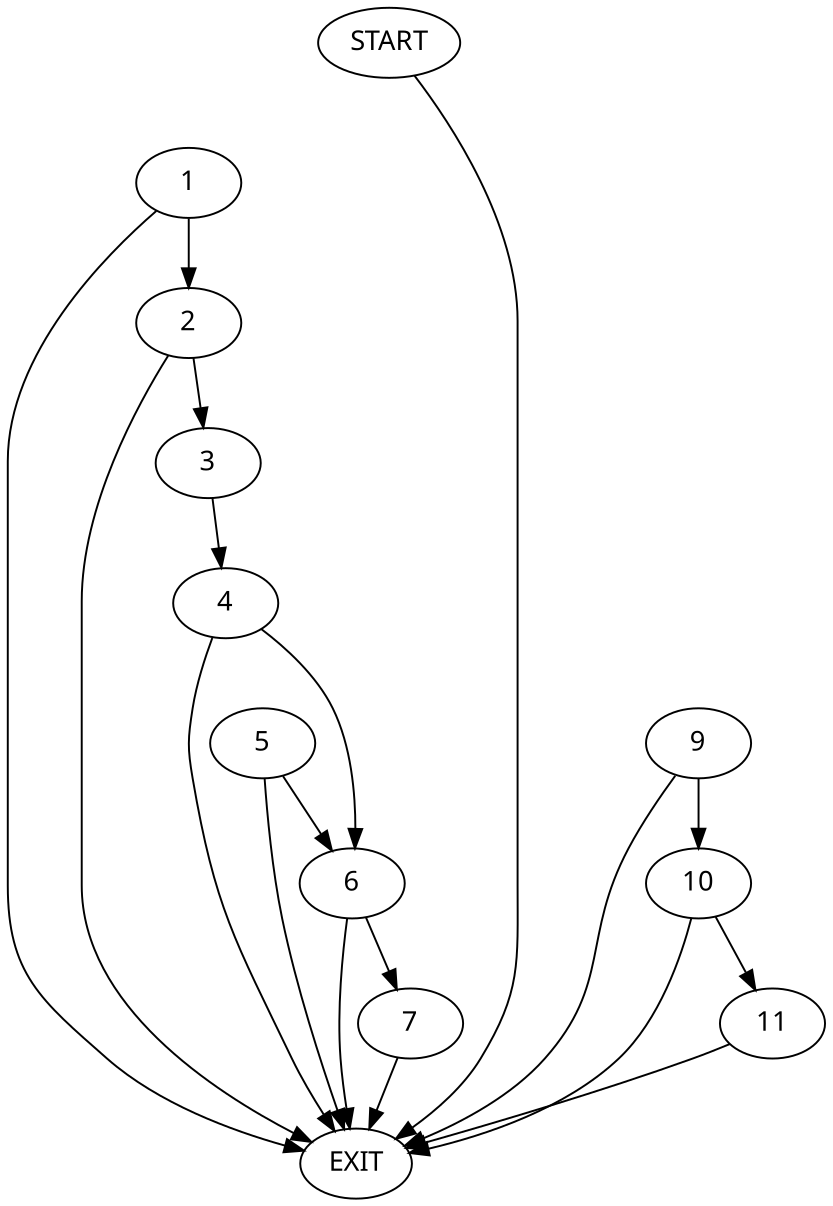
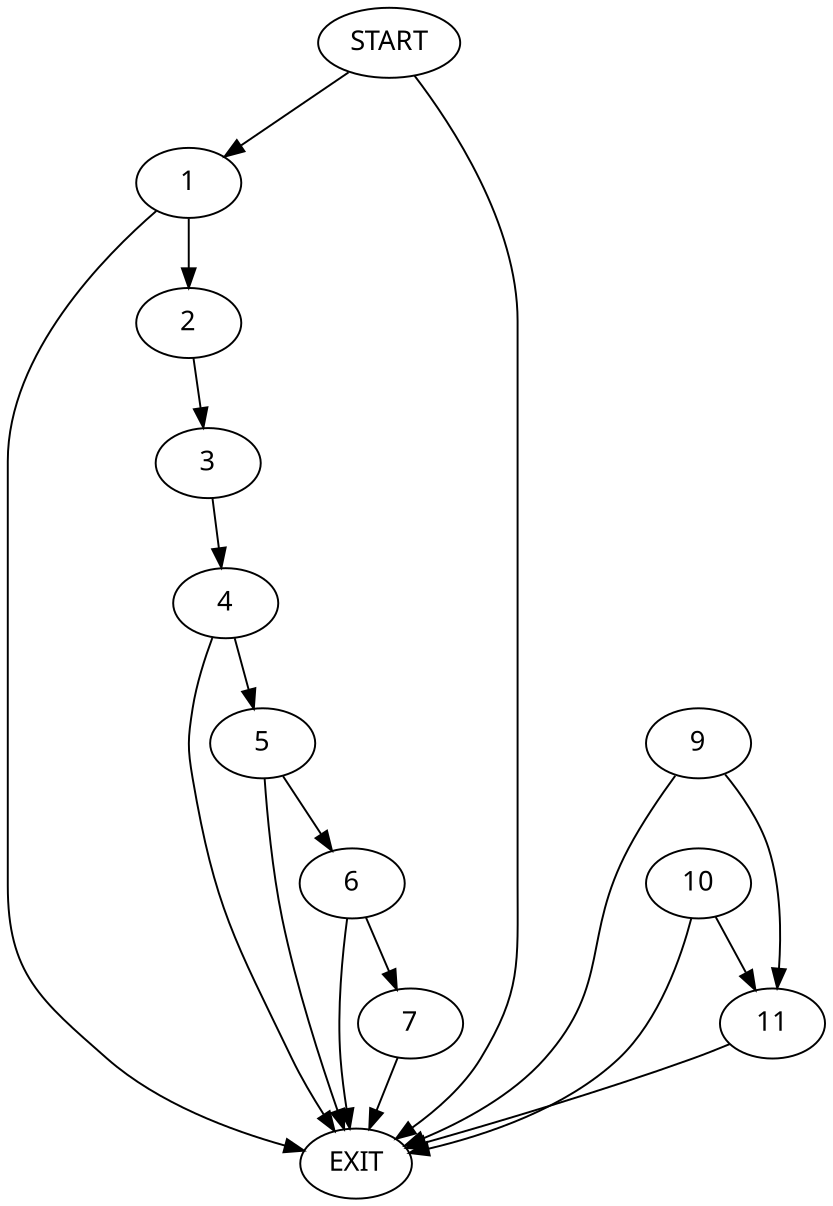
none -> (295, 109)
(336, 716) -> (242, 664)
(82, 783) -> none
(699, 804) -> (773, 865)
